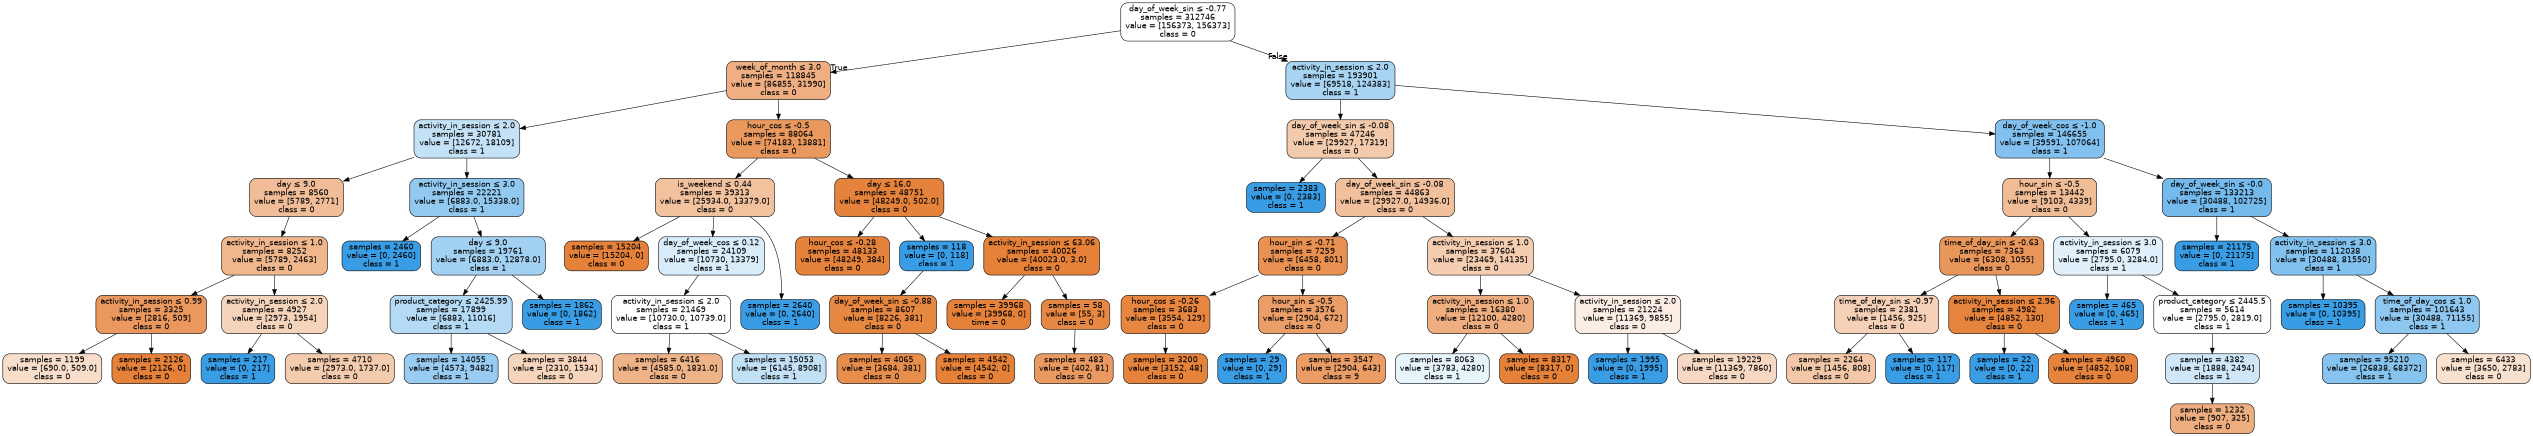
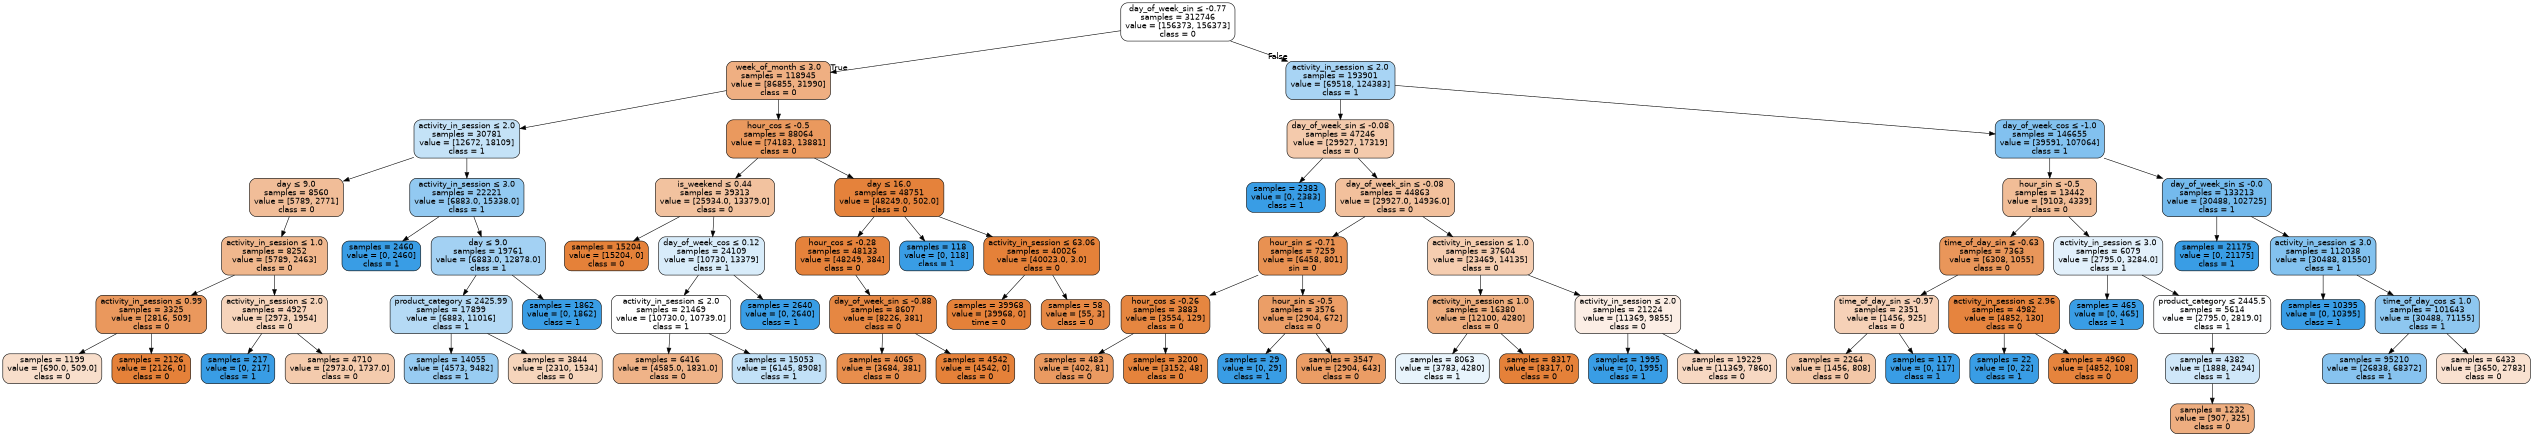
(778, 76) -> (778, 76)
(776, 251) -> (746, 285)
(1303, 268) -> (1303, 268)
(914, 281) -> (861, 283)
(1997, 282) -> none
(1166, 310) -> (1166, 310)
(1887, 310) -> (1887, 310)
(1075, 339) -> (1118, 342)
(1341, 377) -> (1341, 377)
